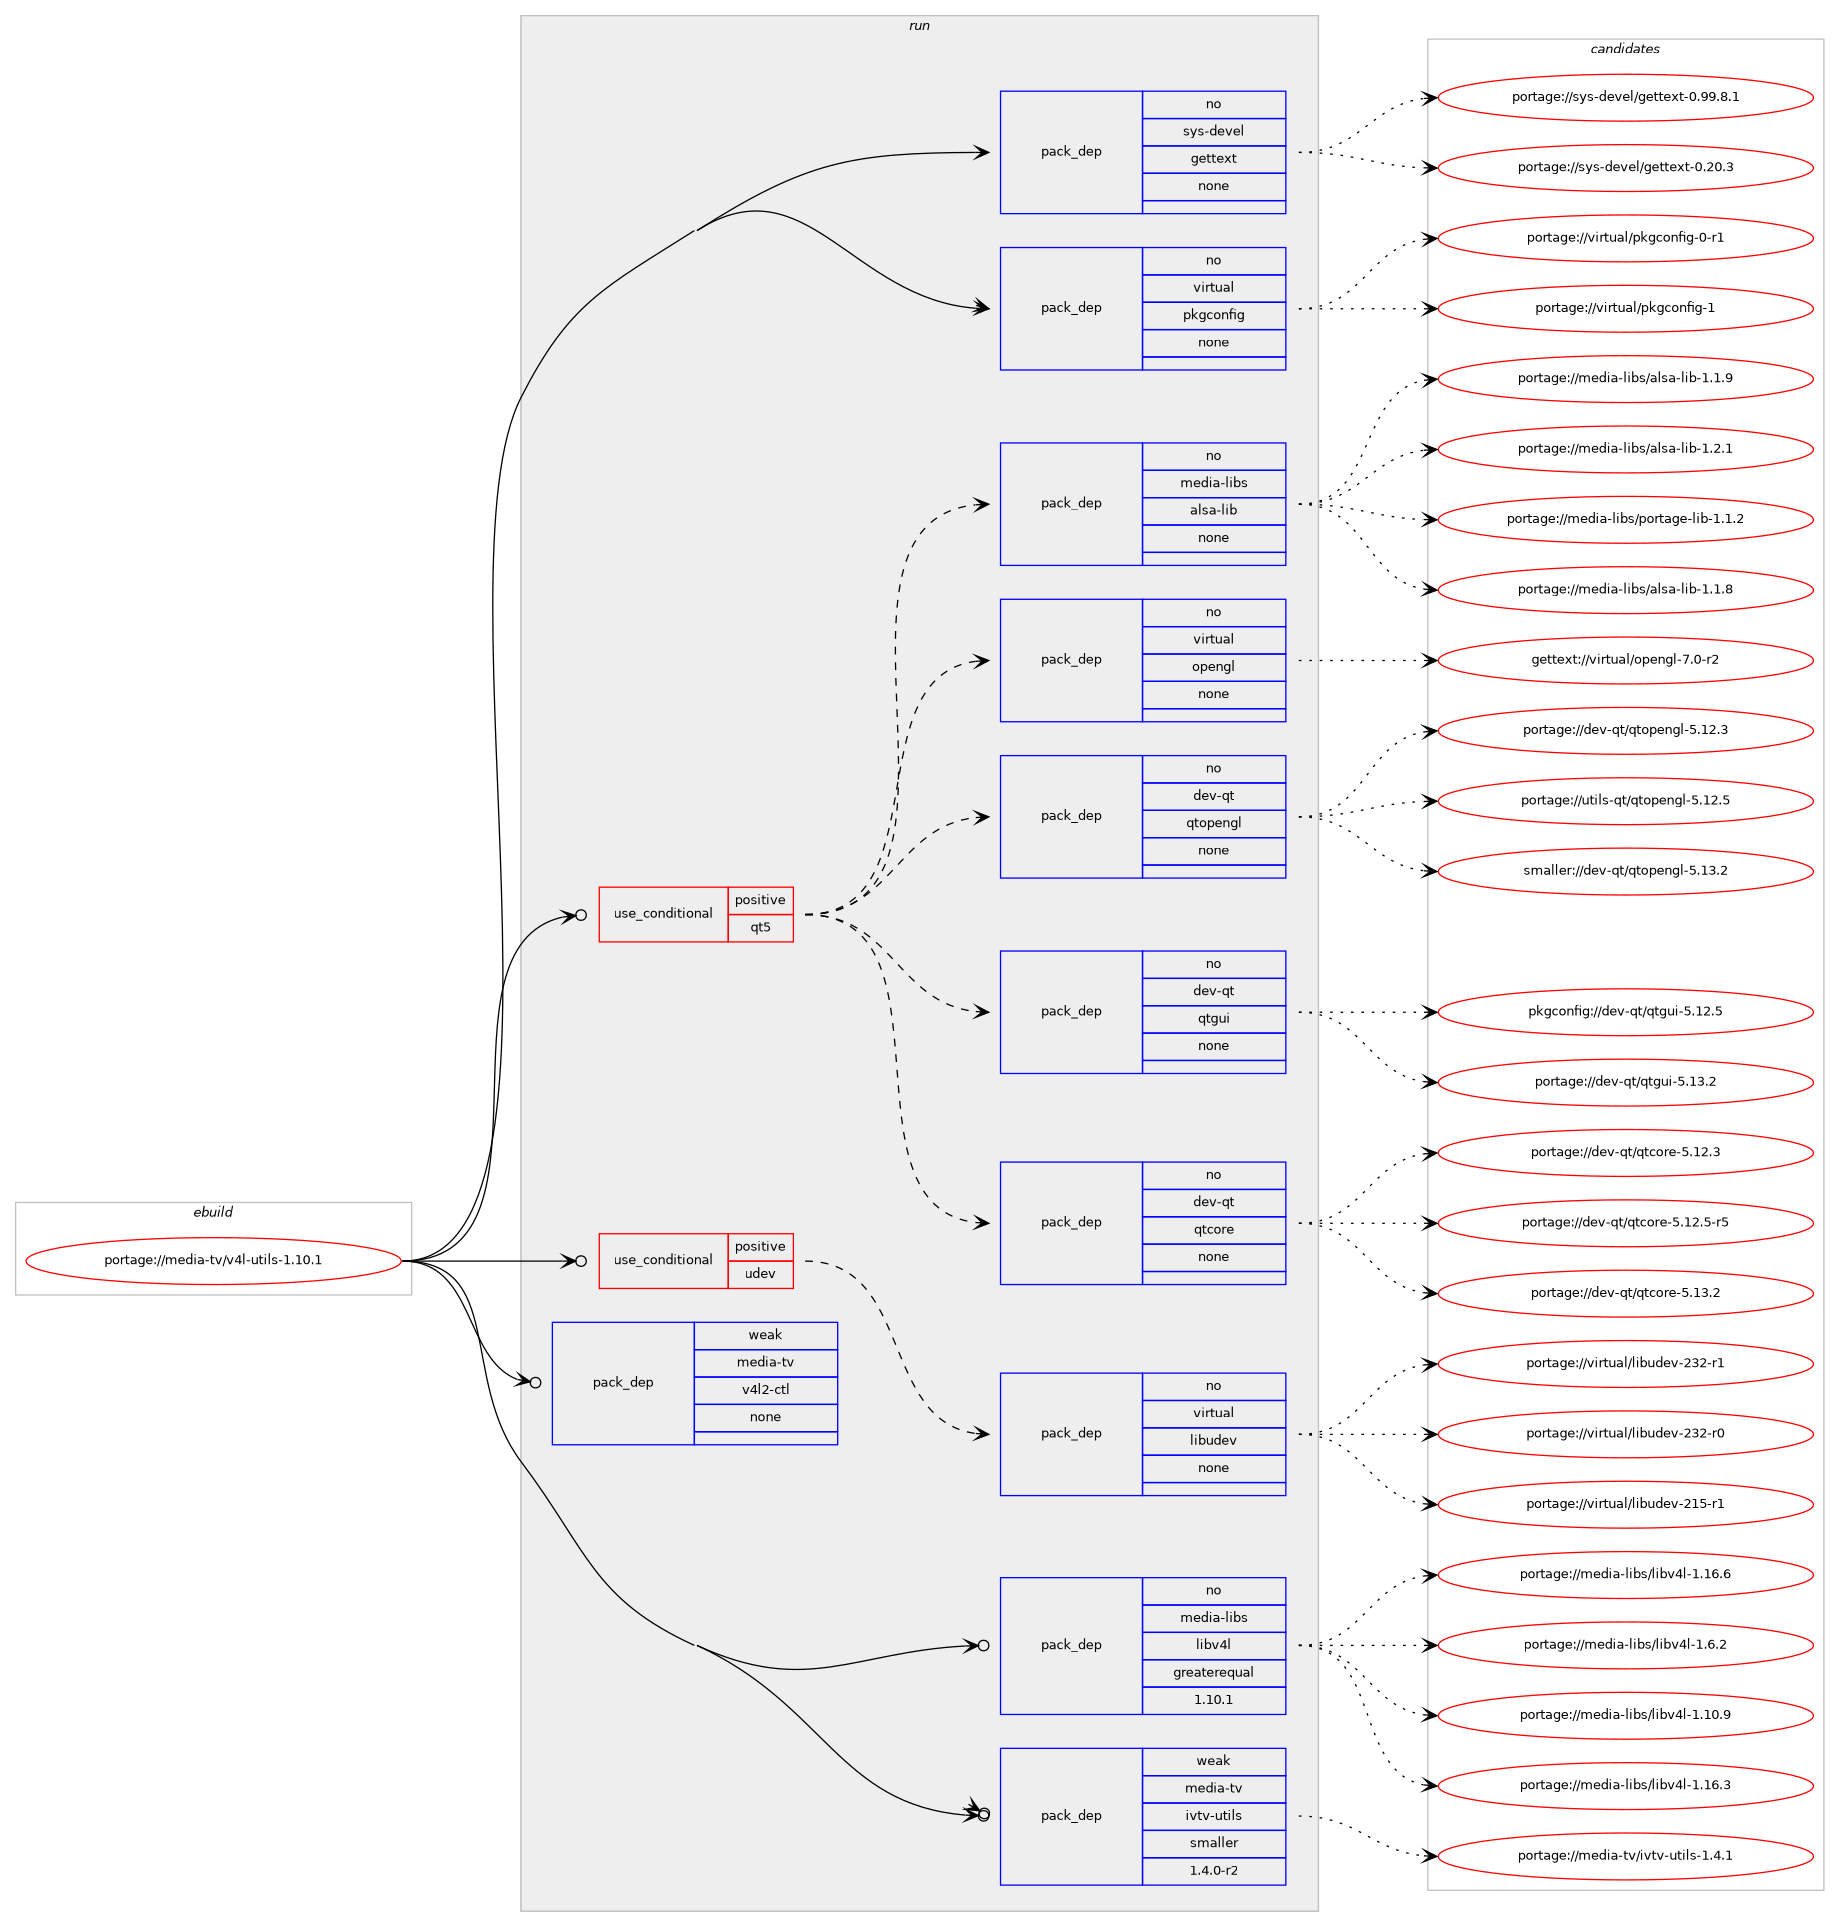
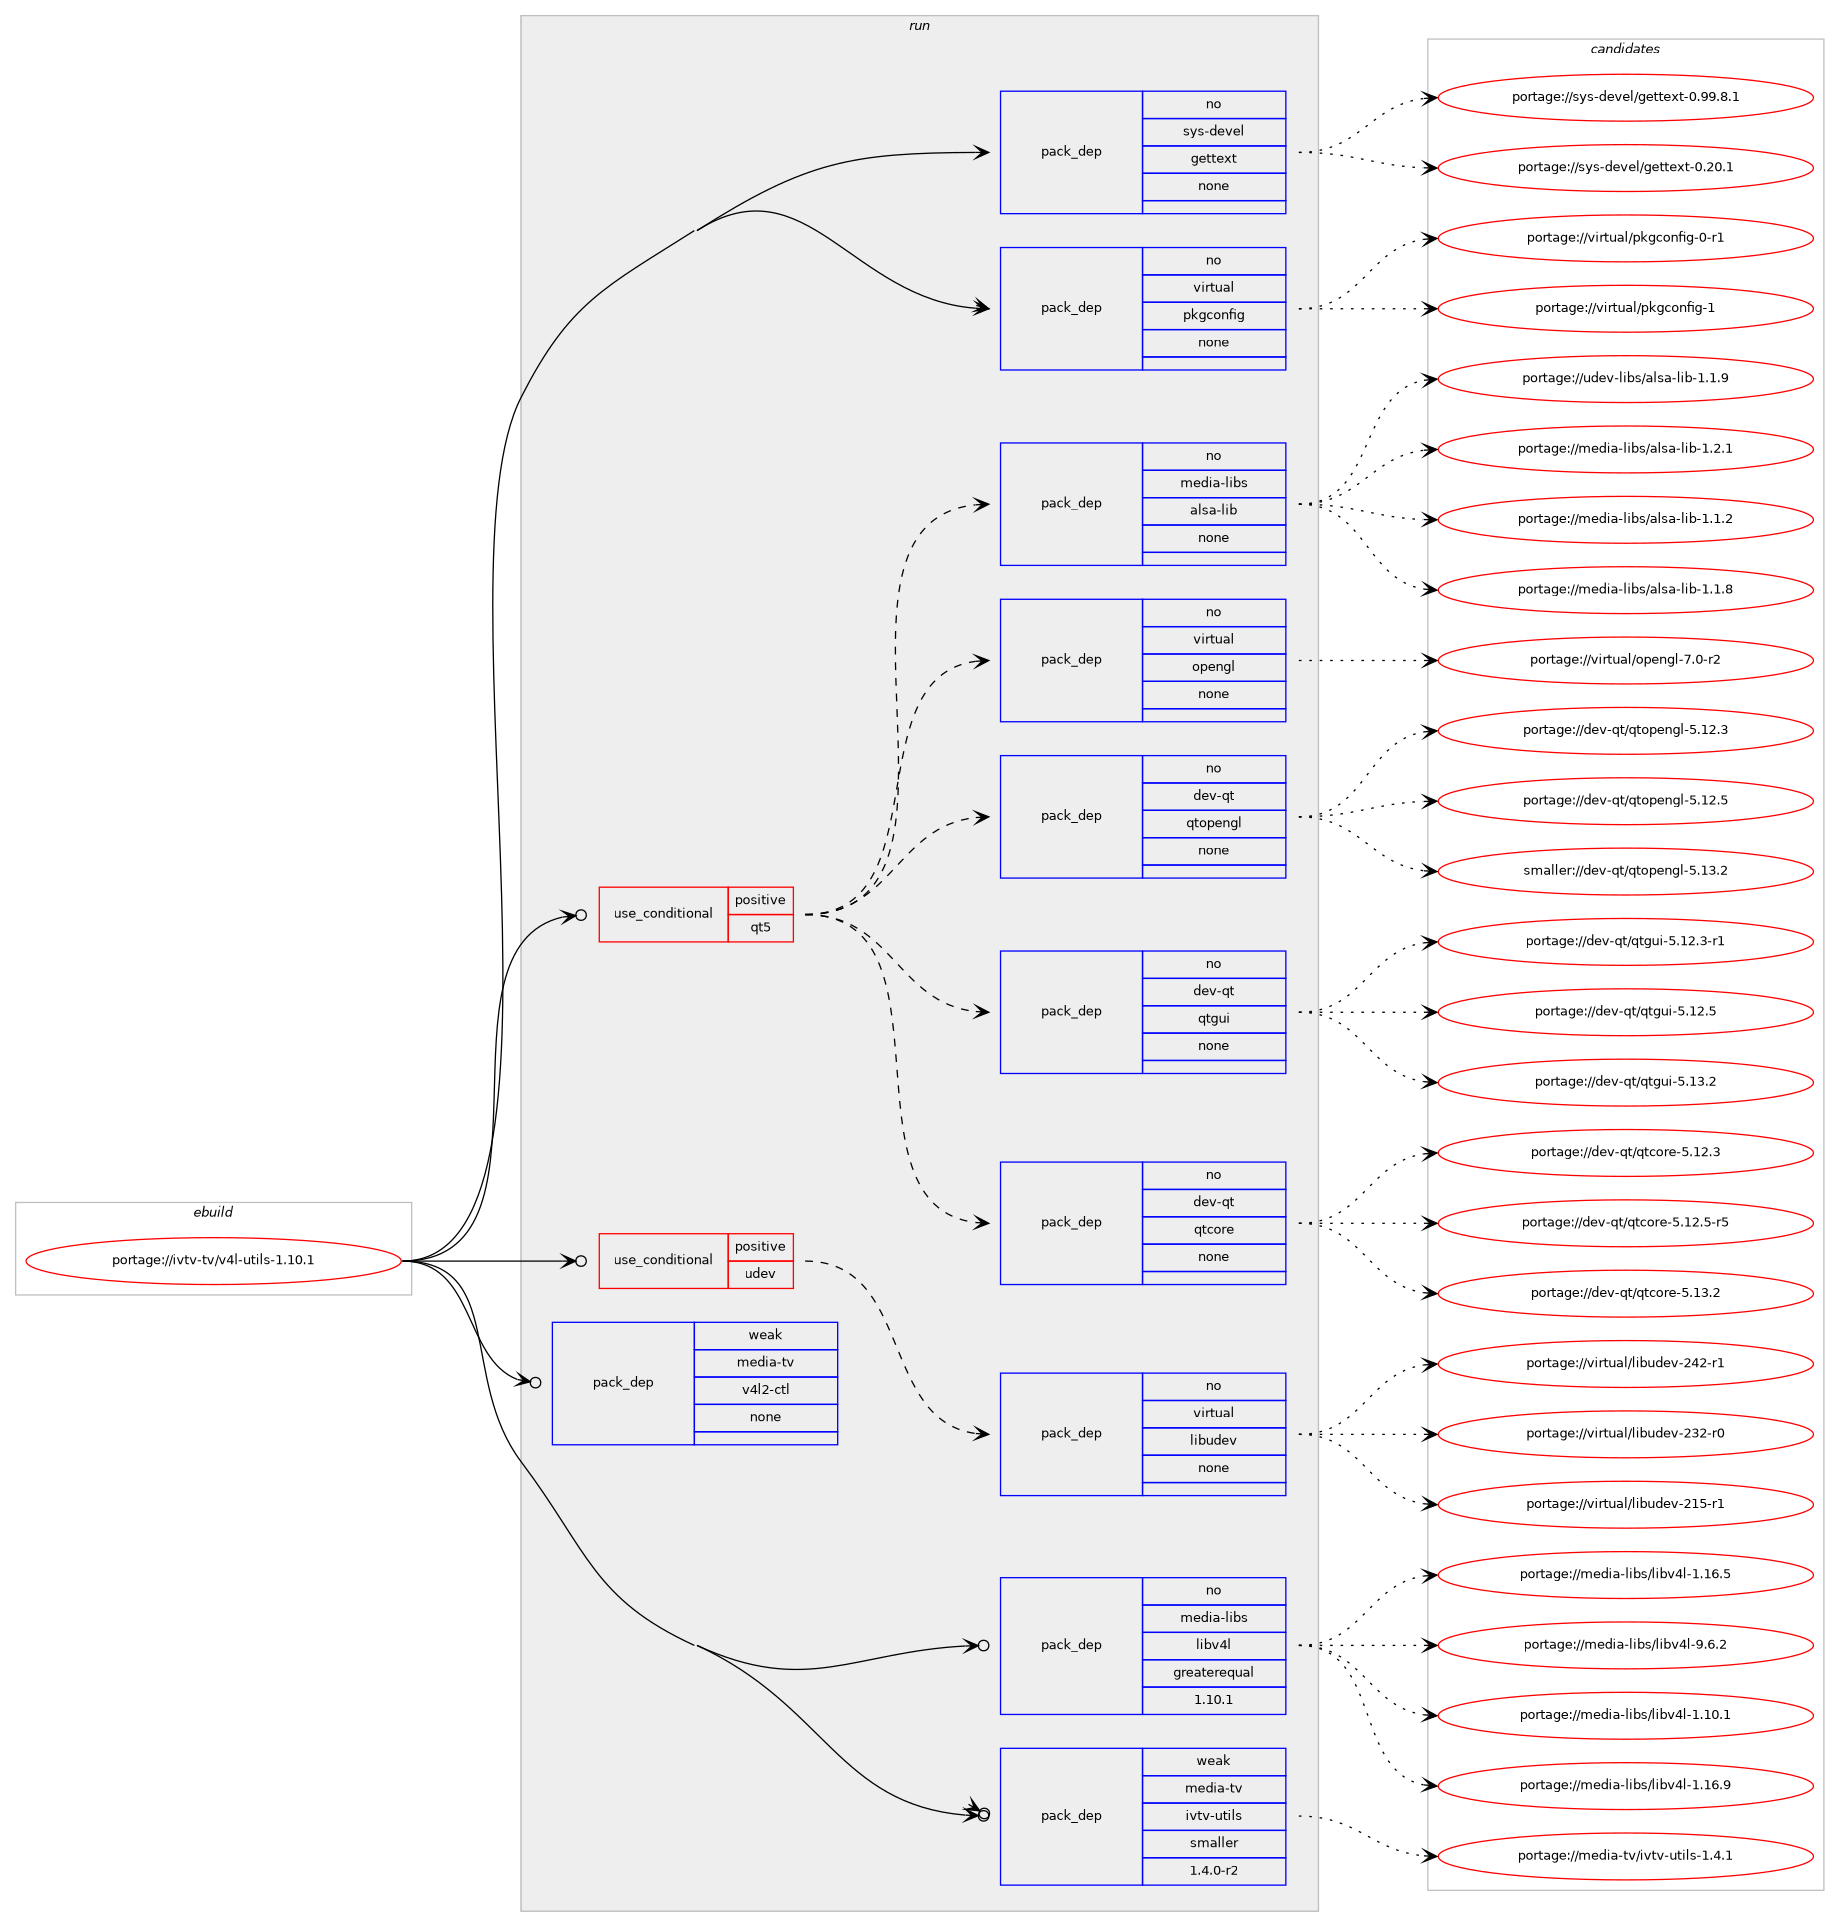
(1626, 168) -> (1626, 168)
(1626, 379) -> (1626, 379)
(1626, 520) -> (1626, 520)
(1626, 661) -> (1626, 661)
(1626, 801) -> (1626, 801)
none -> (1626, 942)
(1626, 1012) -> (1626, 1012)
(214, 1261) -> (214, 1261)
(1626, 1364) -> (1626, 1364)
(1626, 1575) -> (1626, 1575)
(1626, 1645) -> (1626, 1645)
(1626, 1716) -> (1626, 1716)
(1626, 1786) -> (1626, 1786)
